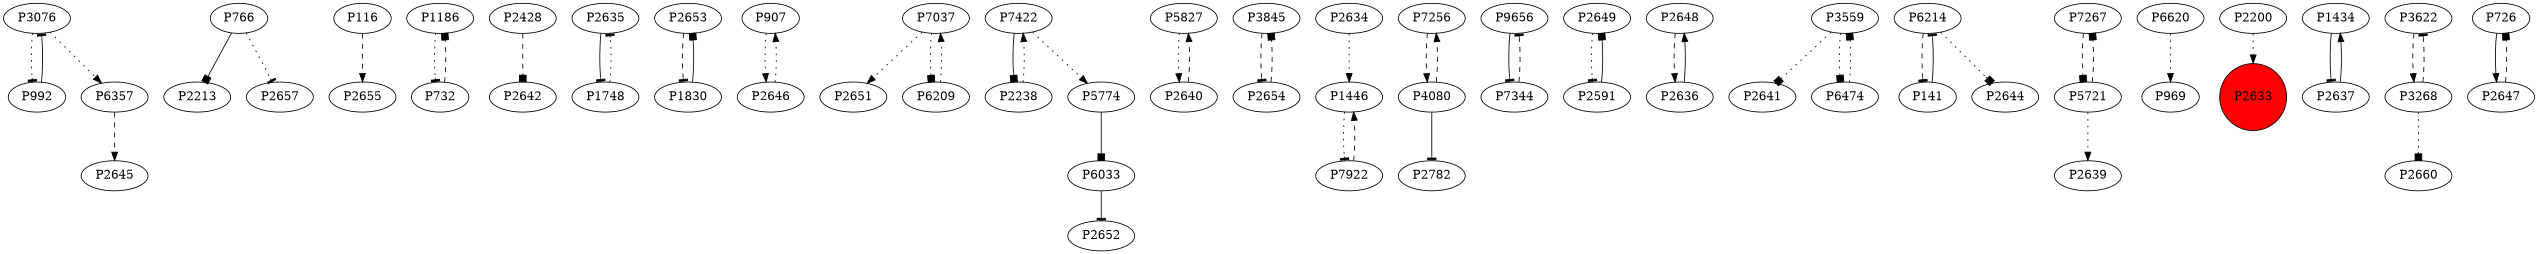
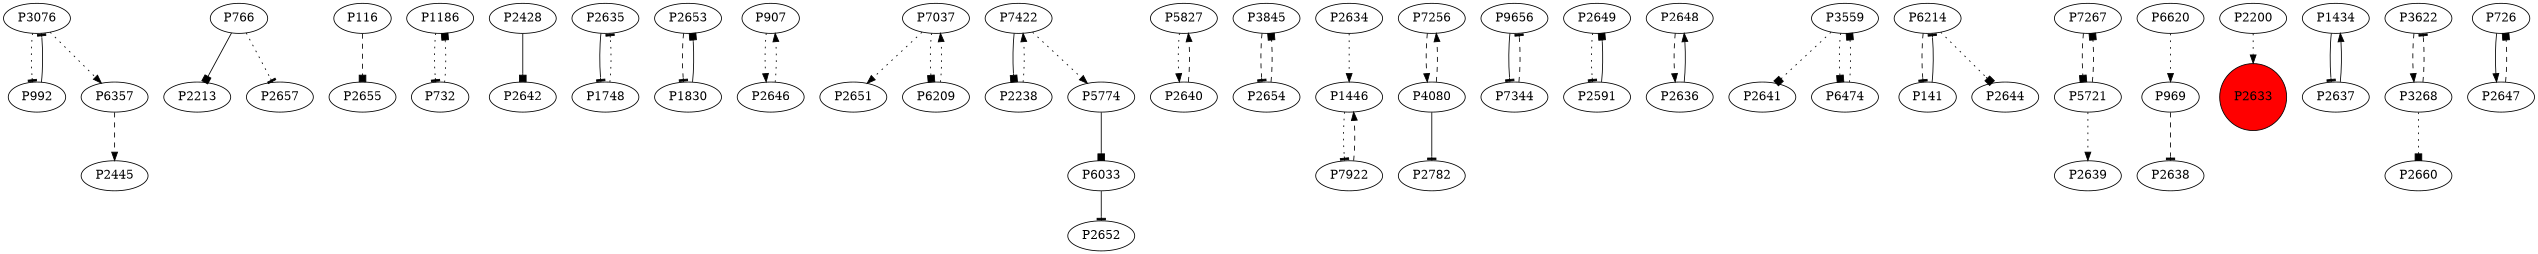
(363, 54) -> (363, 54)
(523, 54) -> (523, 54)
(446, 62) -> (446, 62)
(115, 176) -> (115, 176)
none -> (2171, 176)
